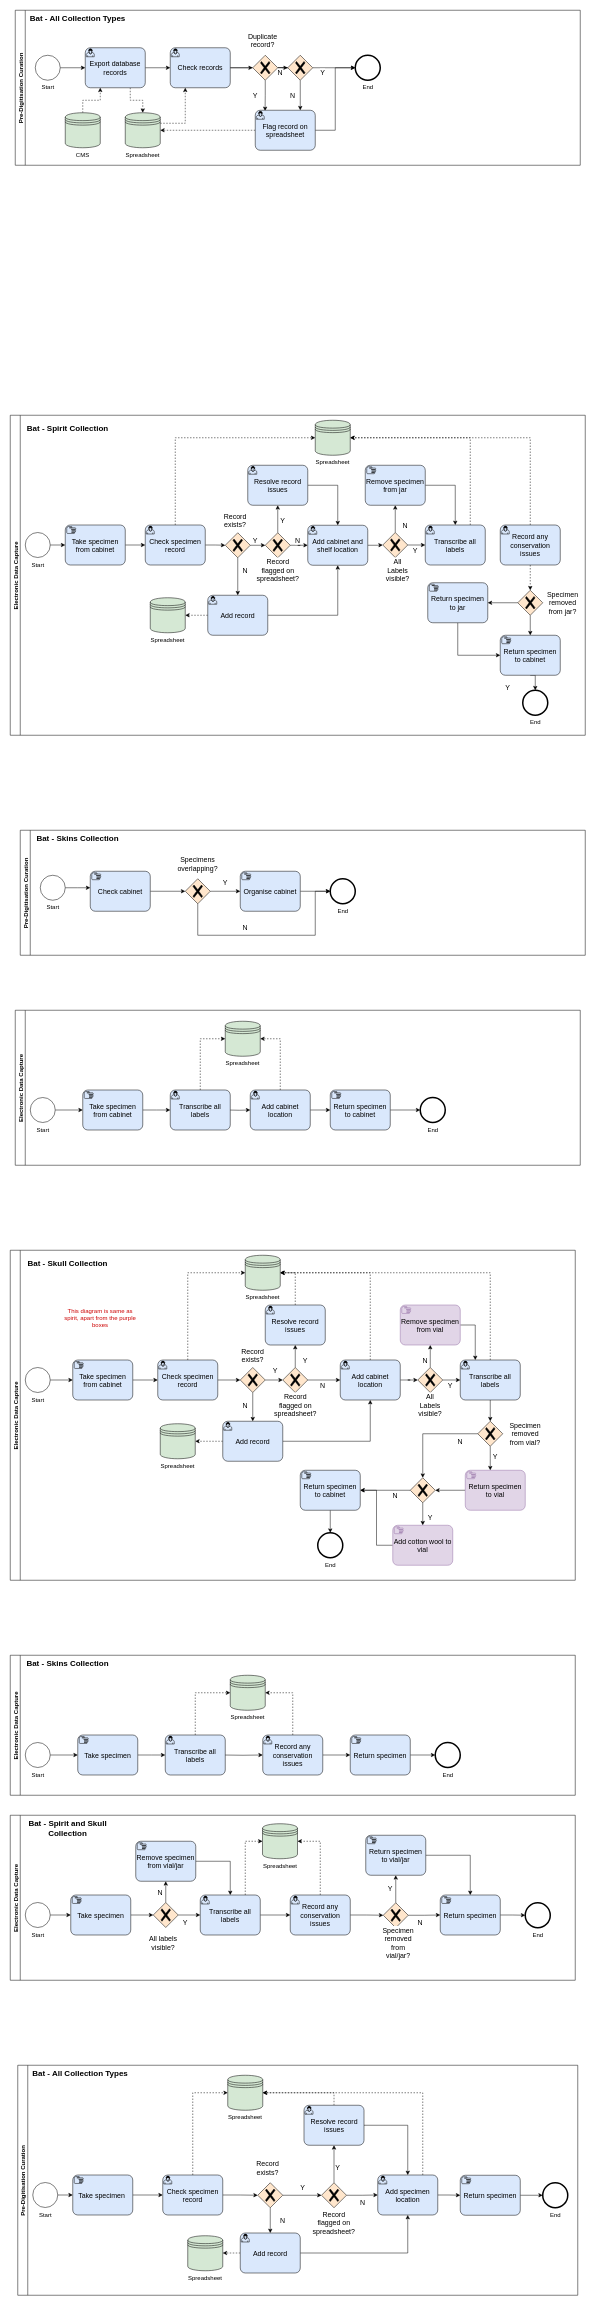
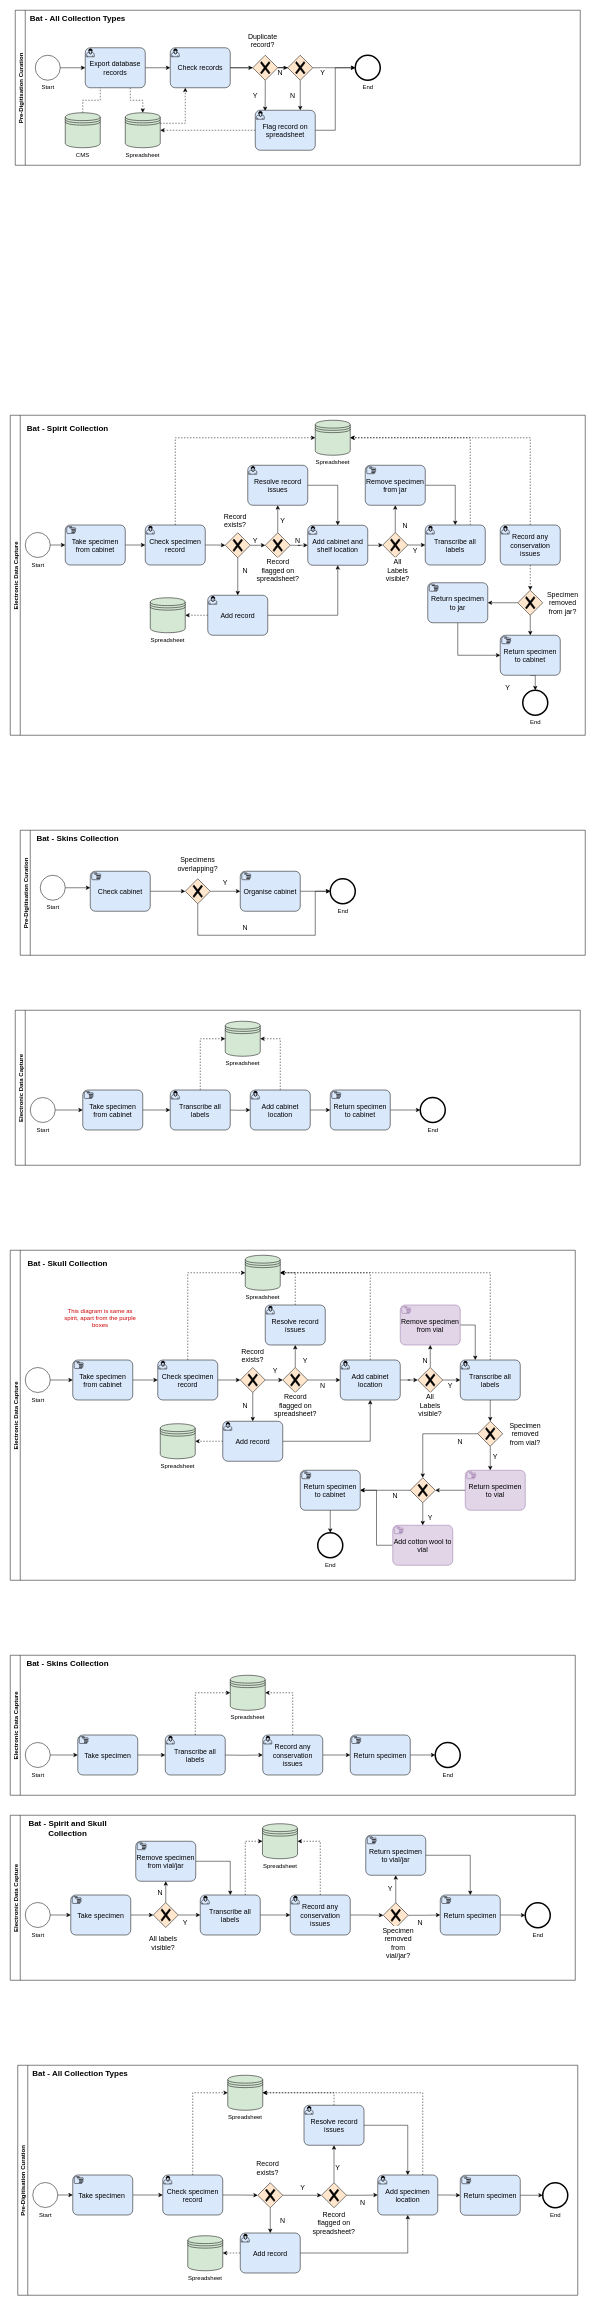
(100, 92) -> (100, 91)
